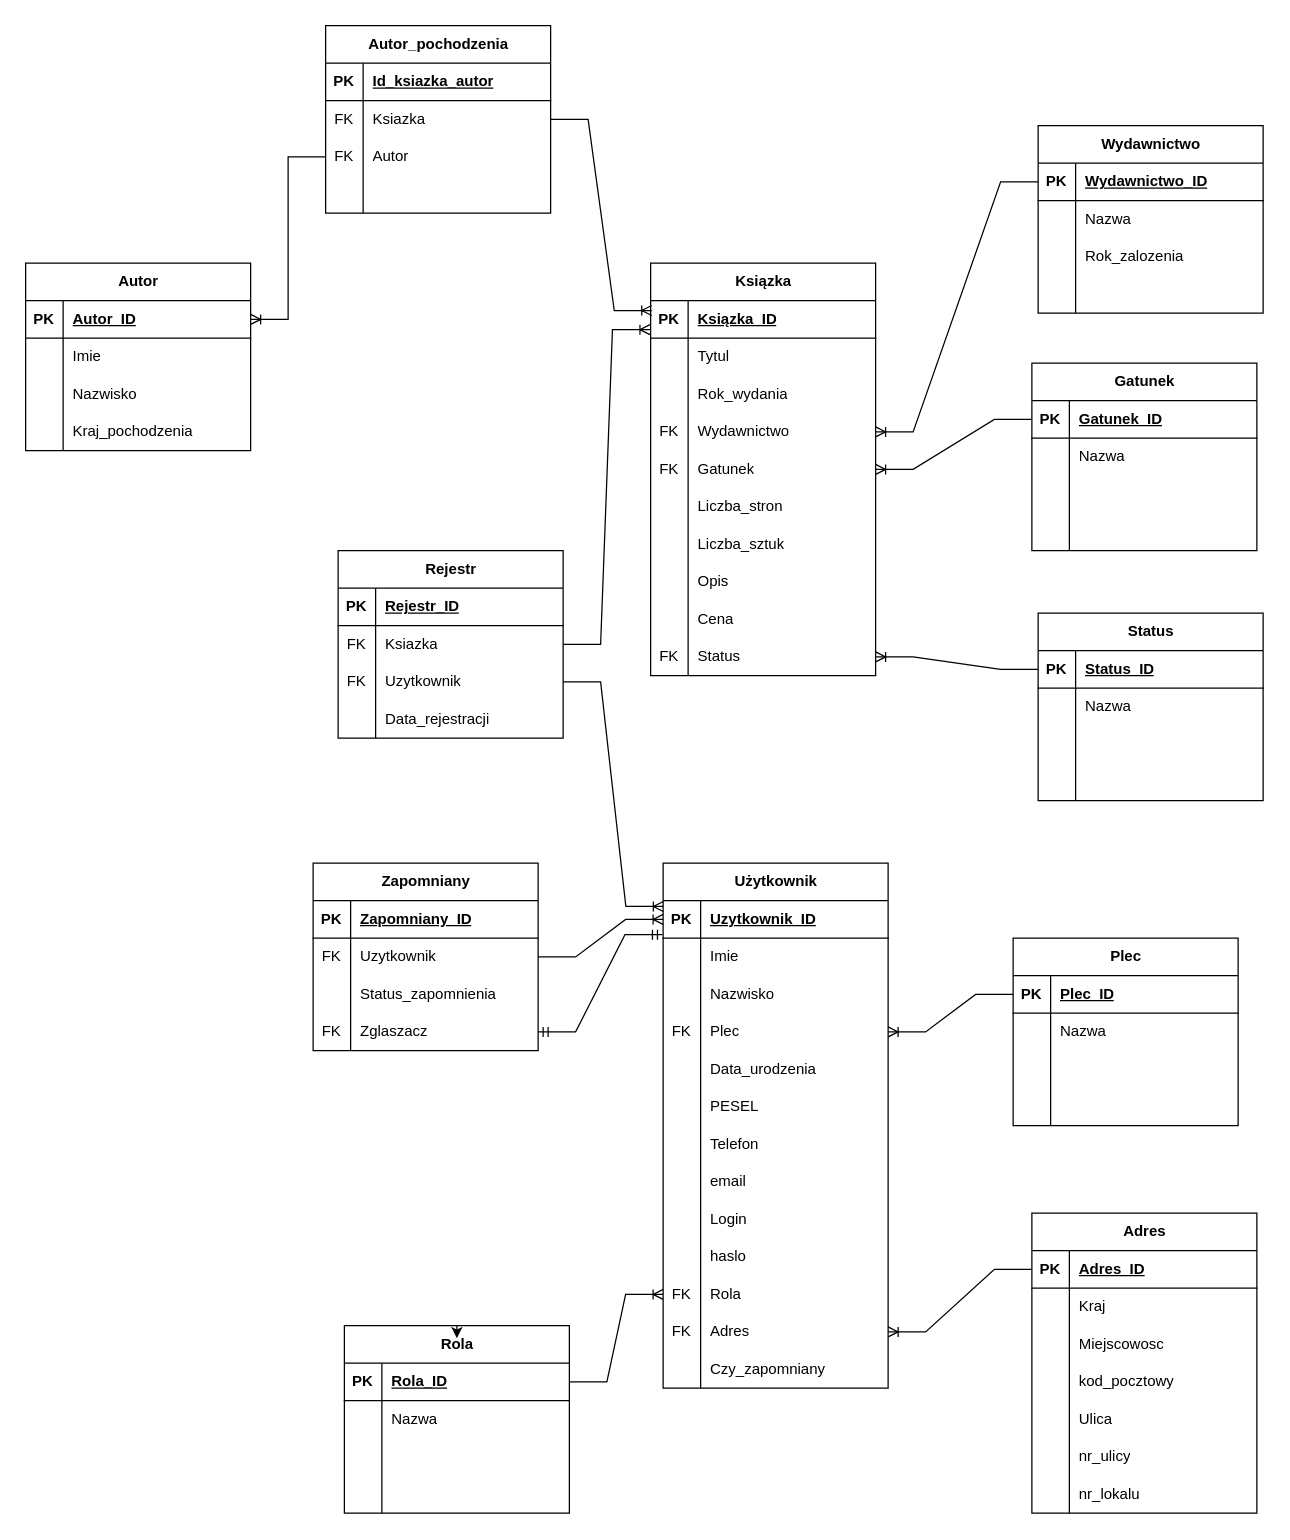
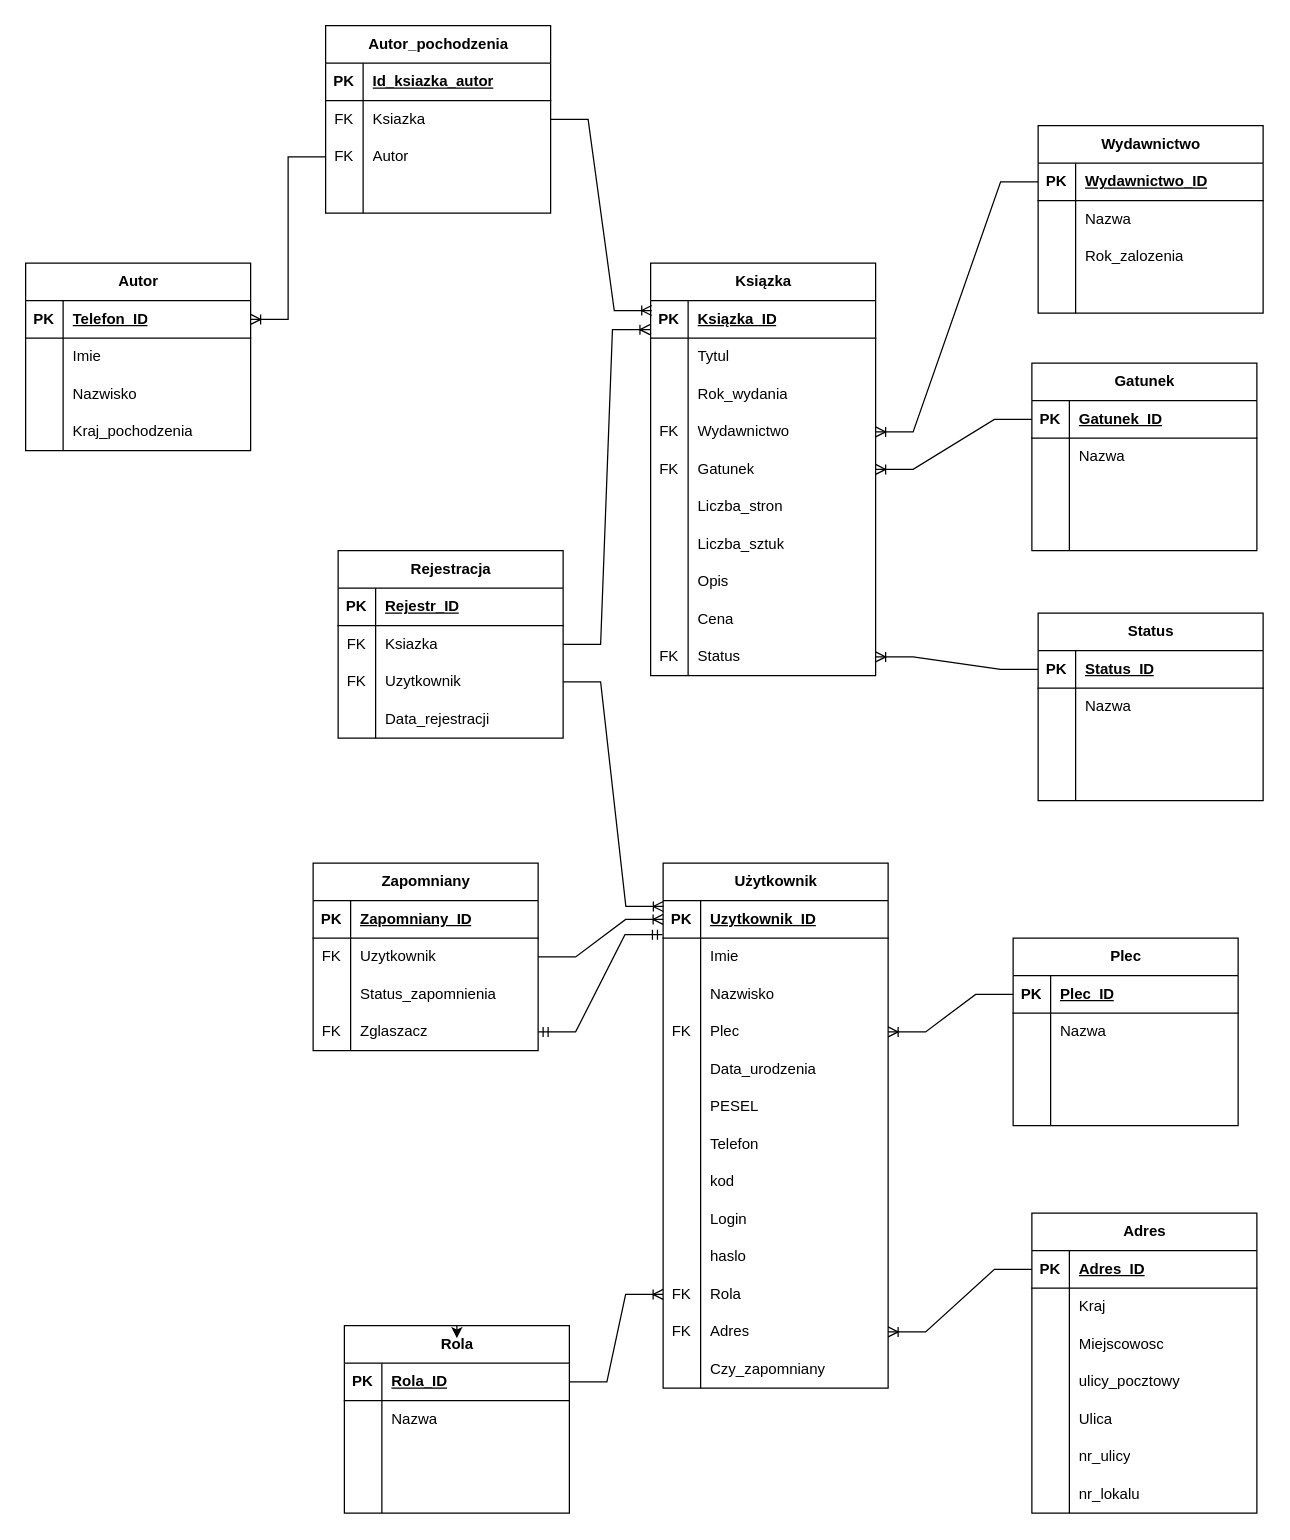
(107, 319) -> (113, 319)
(451, 569) -> (451, 569)
(728, 1182) -> (723, 1182)
(1130, 1382) -> (1134, 1382)
